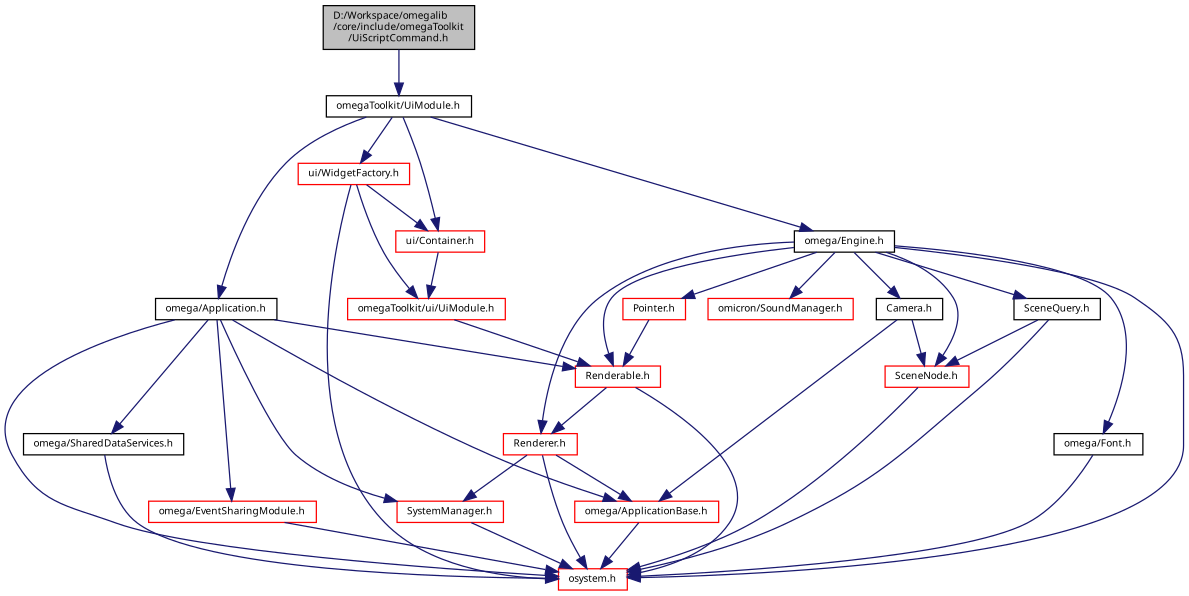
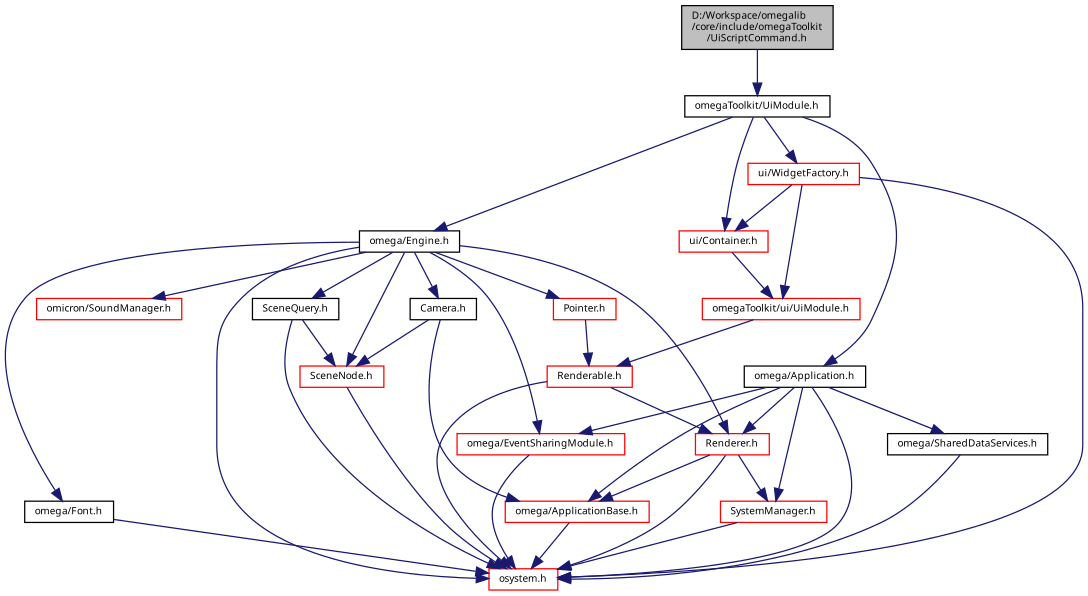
(689, 264) -> (504, 323)
(419, 343) -> (773, 406)
